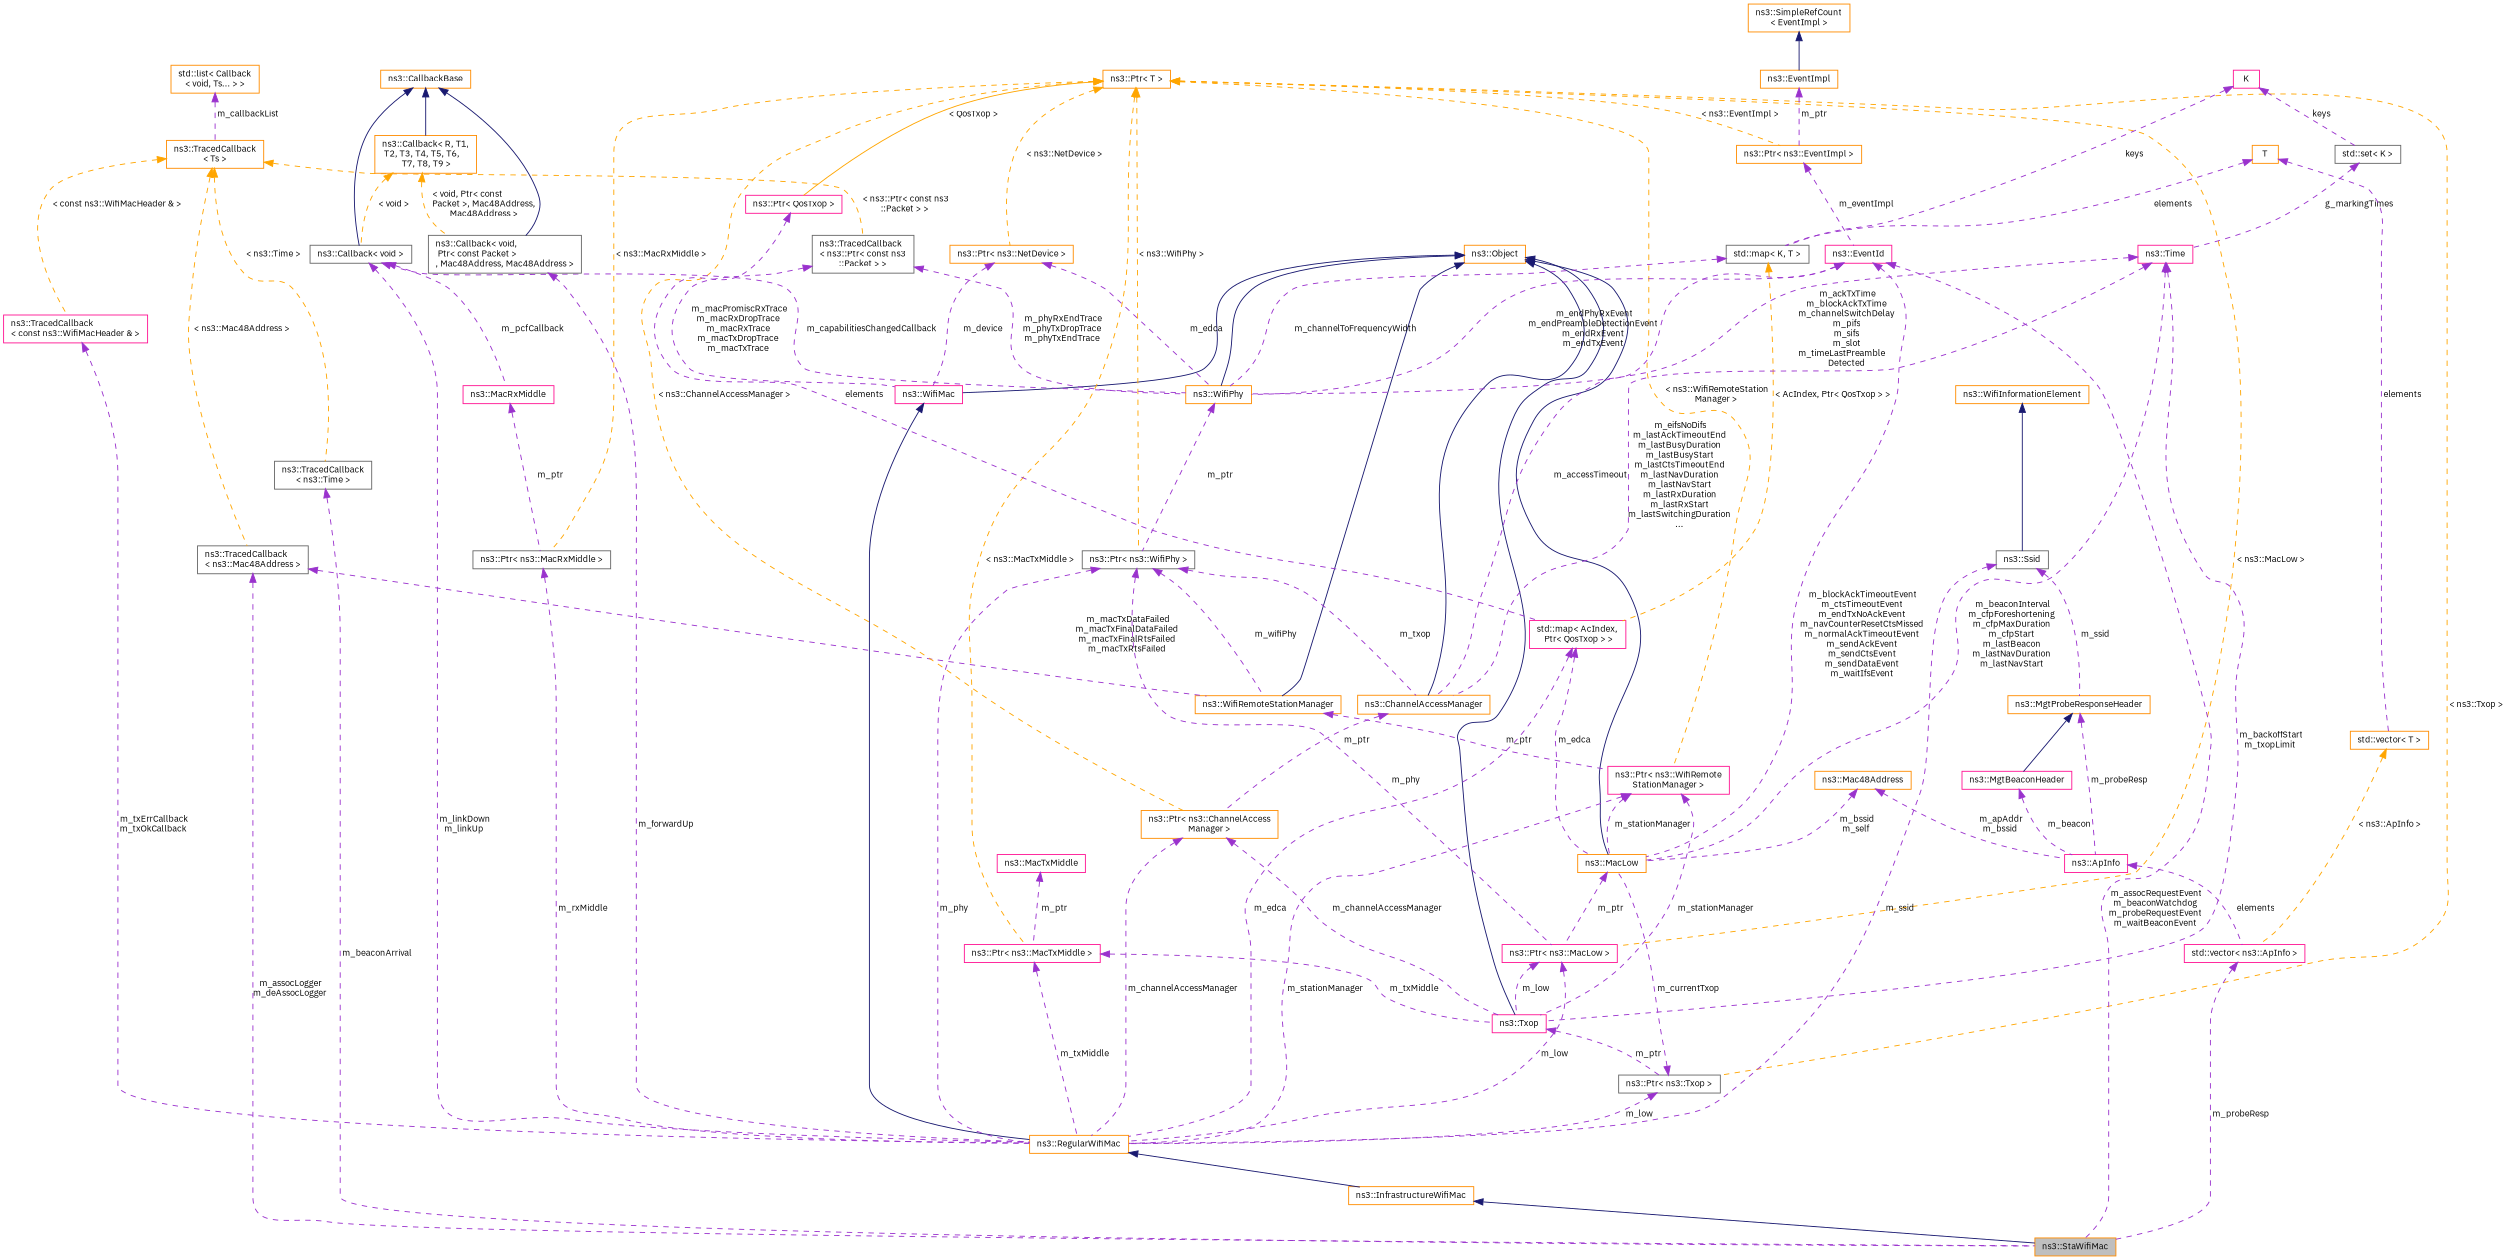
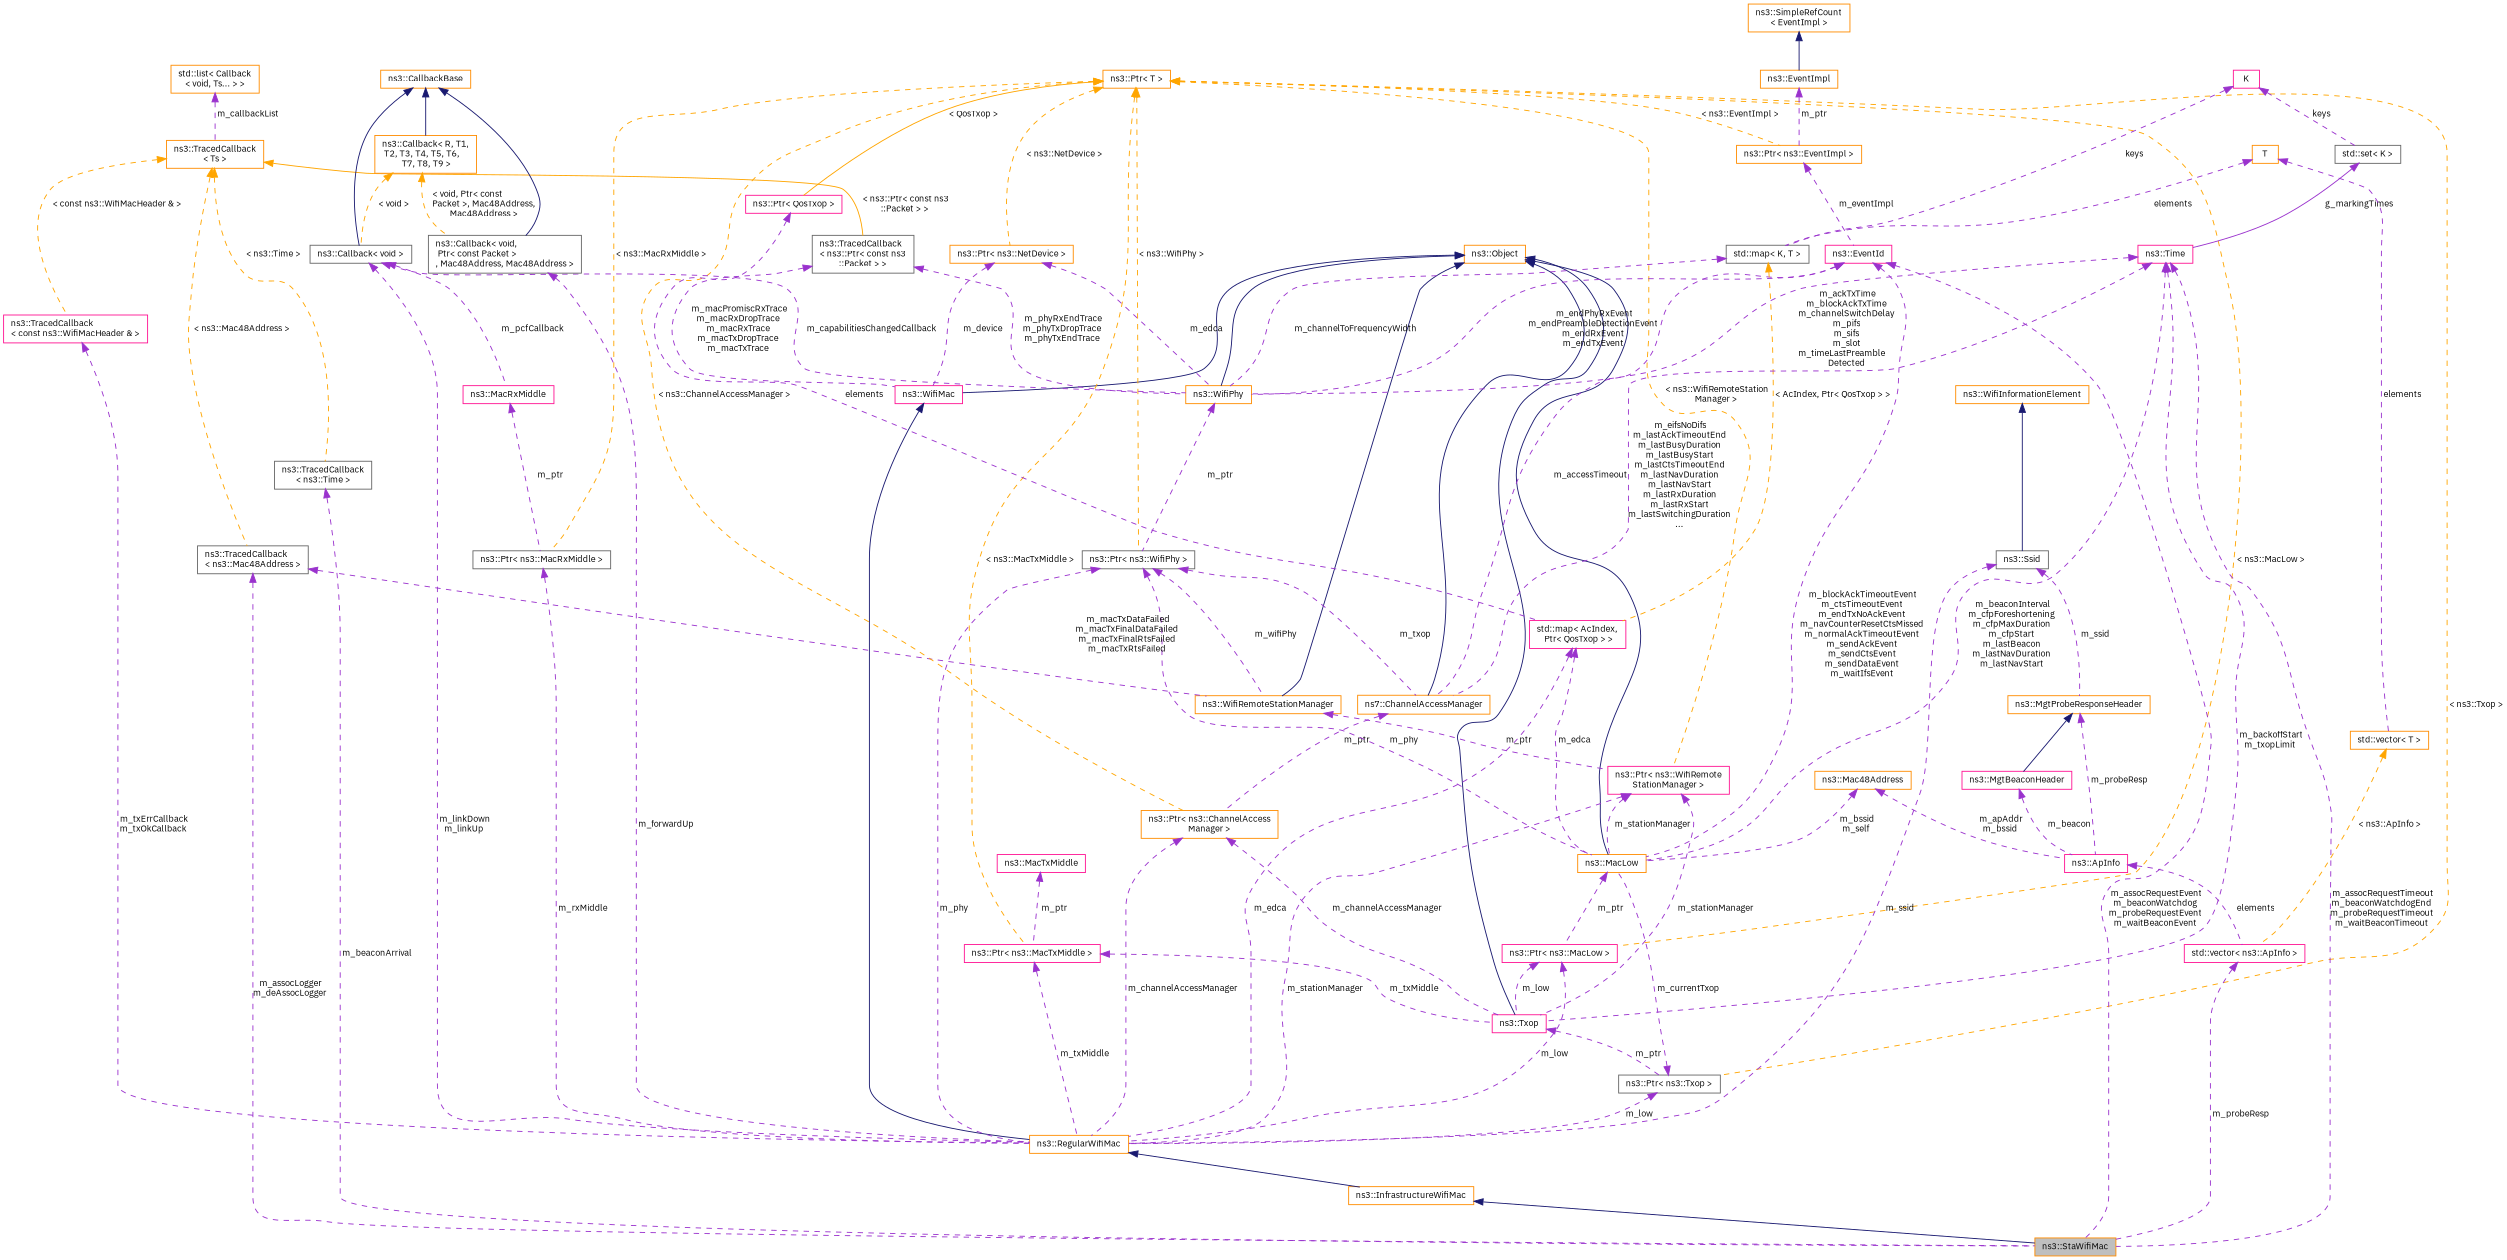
(584, 176) -> (584, 176)
(2278, 219) -> (2278, 219)
(1424, 705) -> (1424, 705)
(1311, 729) -> (1329, 728)
none -> (2331, 830)
